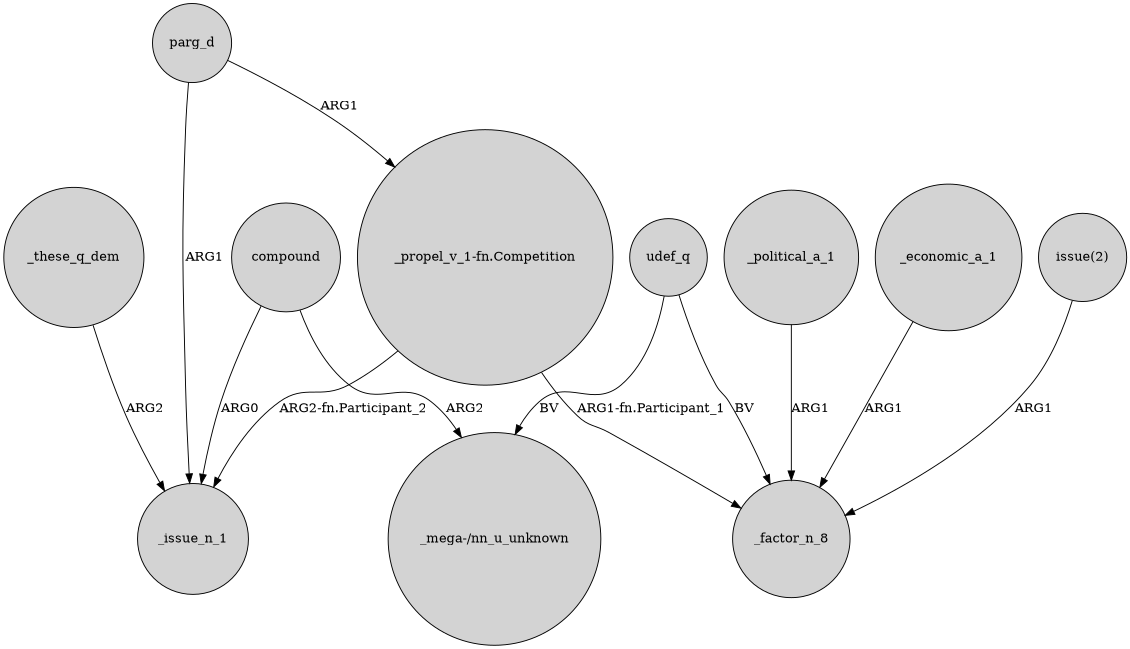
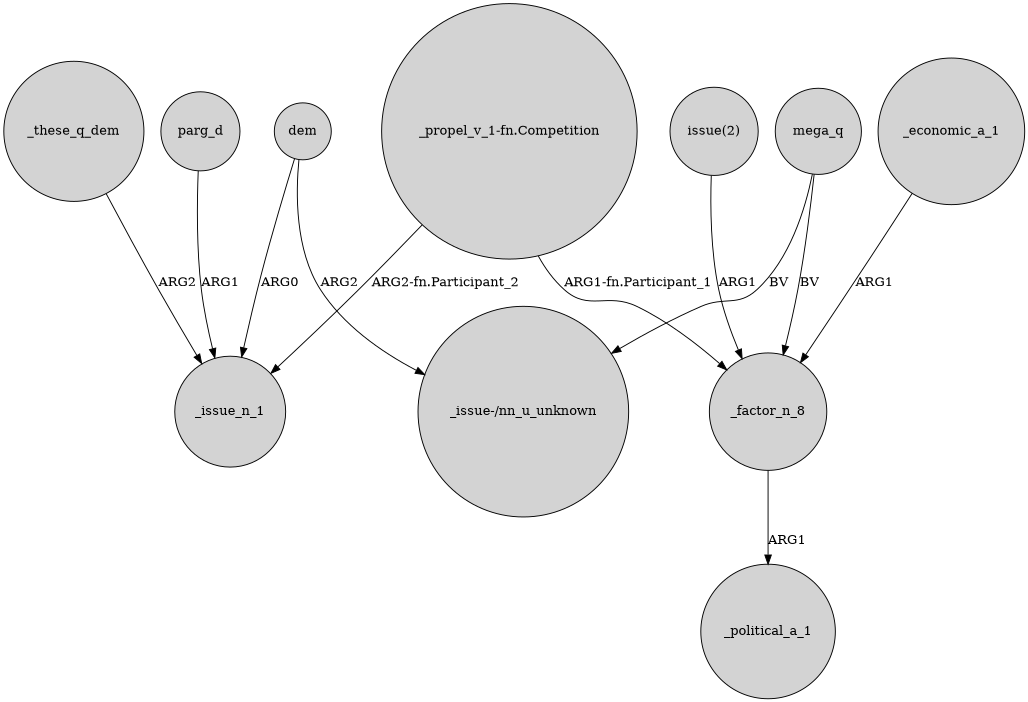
(311, 105) -> none
(286, 257) -> (303, 131)
(669, 257) -> (818, 131)
(791, 398) -> (768, 513)
(494, 539) -> (523, 412)
